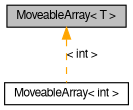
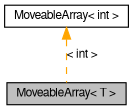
(67, 61) -> (67, 61)
